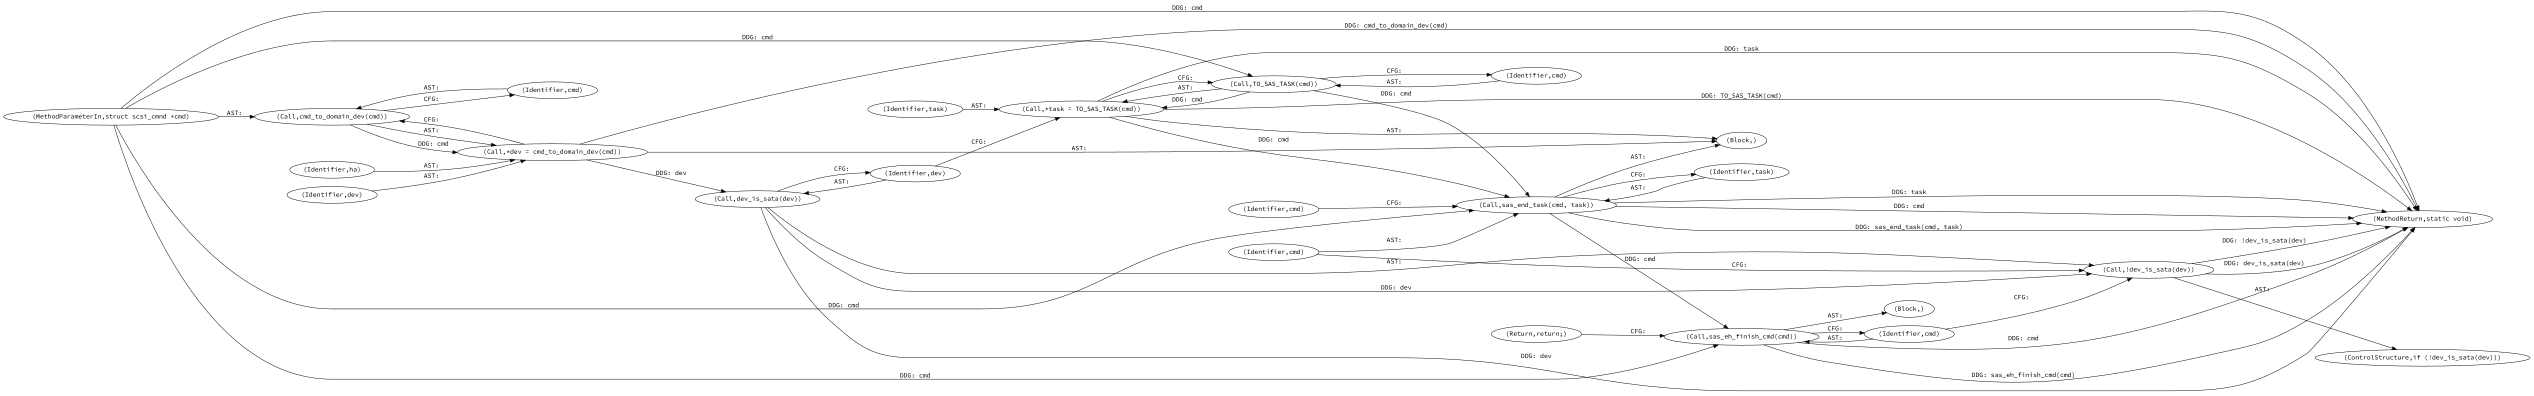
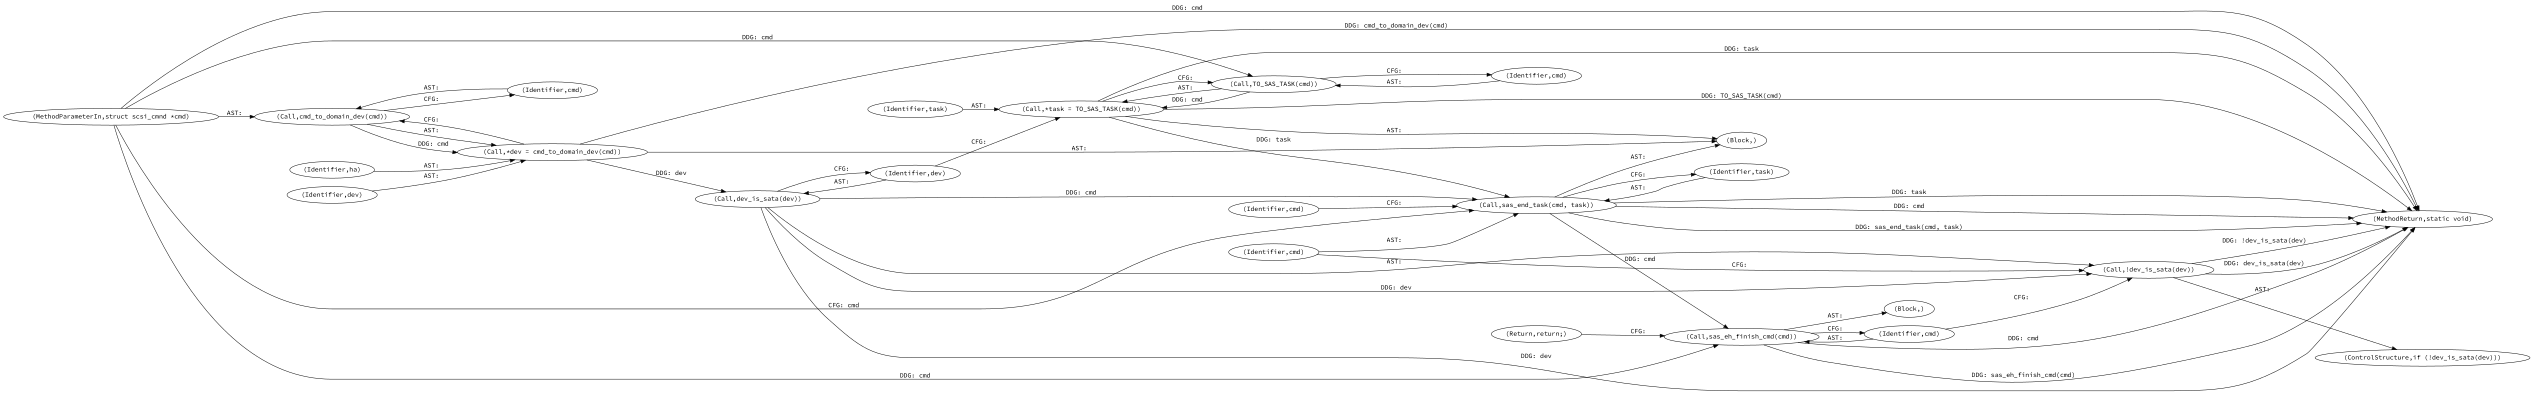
(1432, 117) -> (1146, 197)
(1274, 140) -> (1274, 140)
(844, 305) -> (844, 305)
